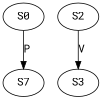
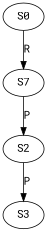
(27, 50) -> (27, 50)
(82, 50) -> (27, 182)
none -> (24, 112)
